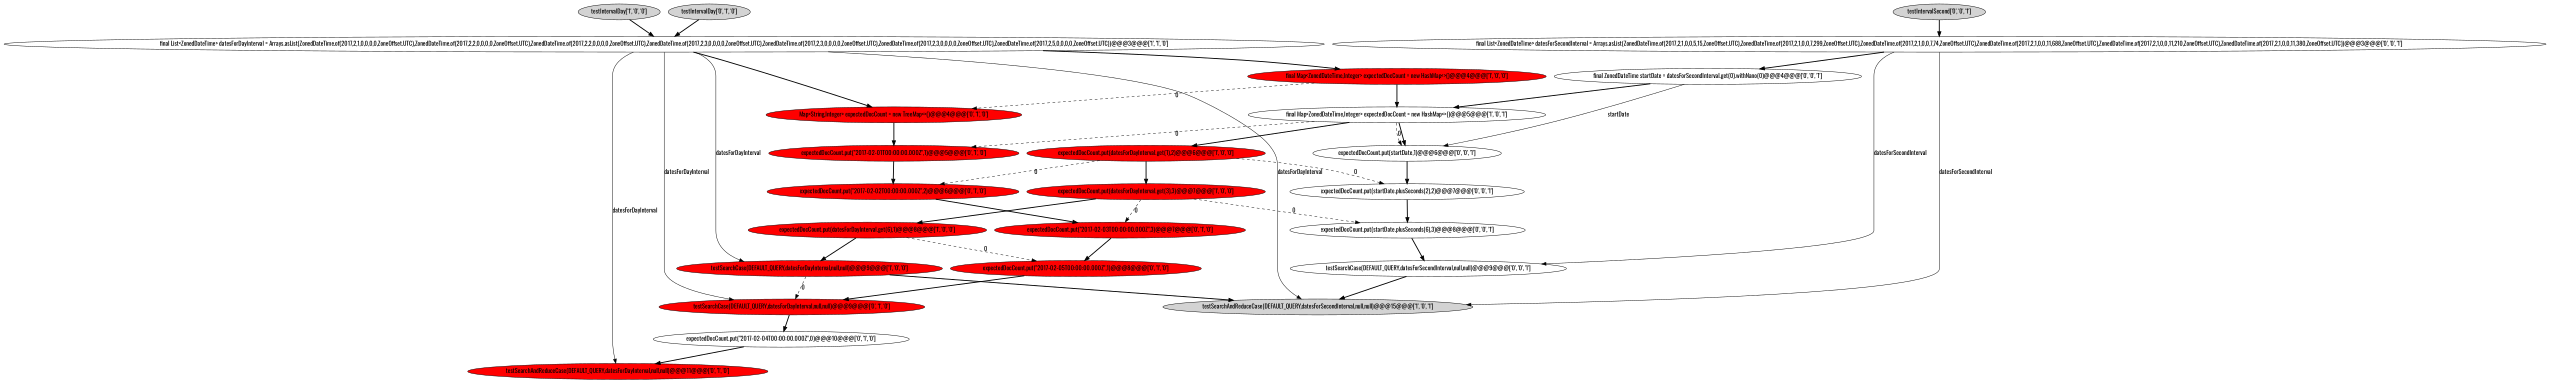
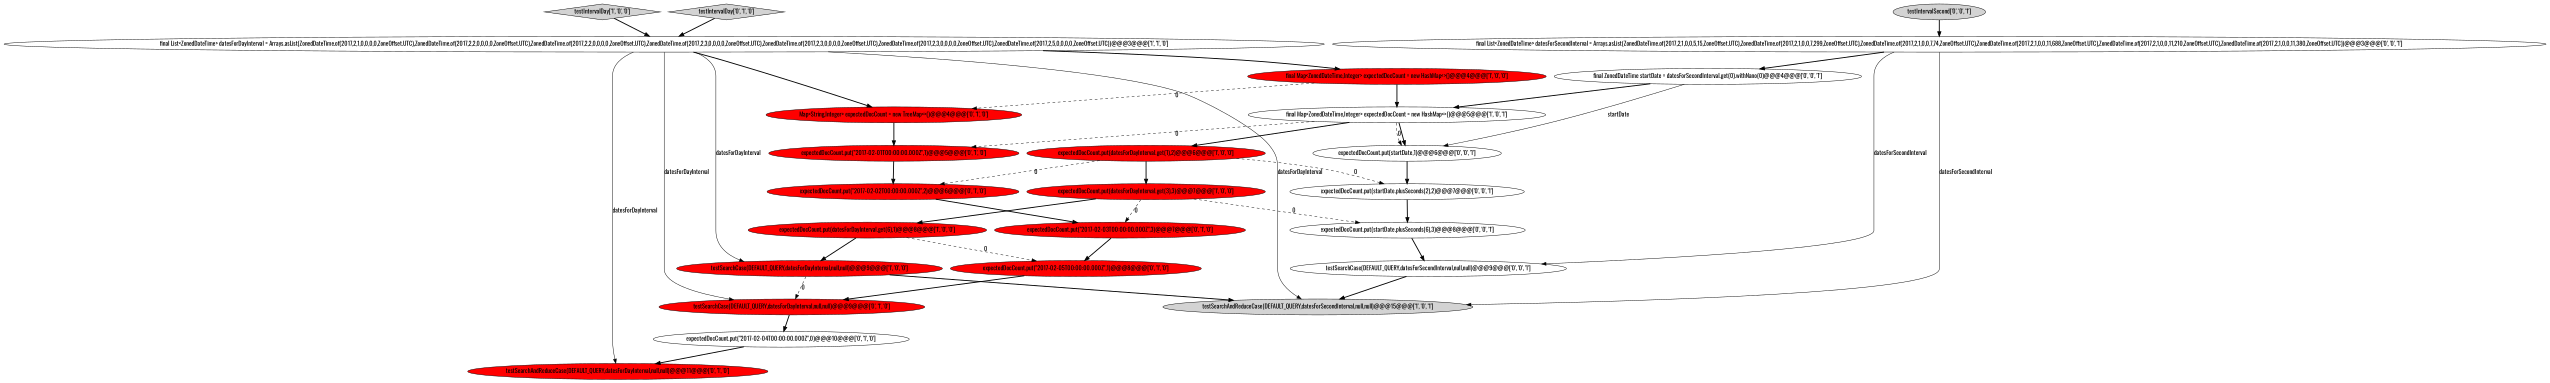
(619, 12) -> (602, 12)
(709, 12) -> (726, 12)
